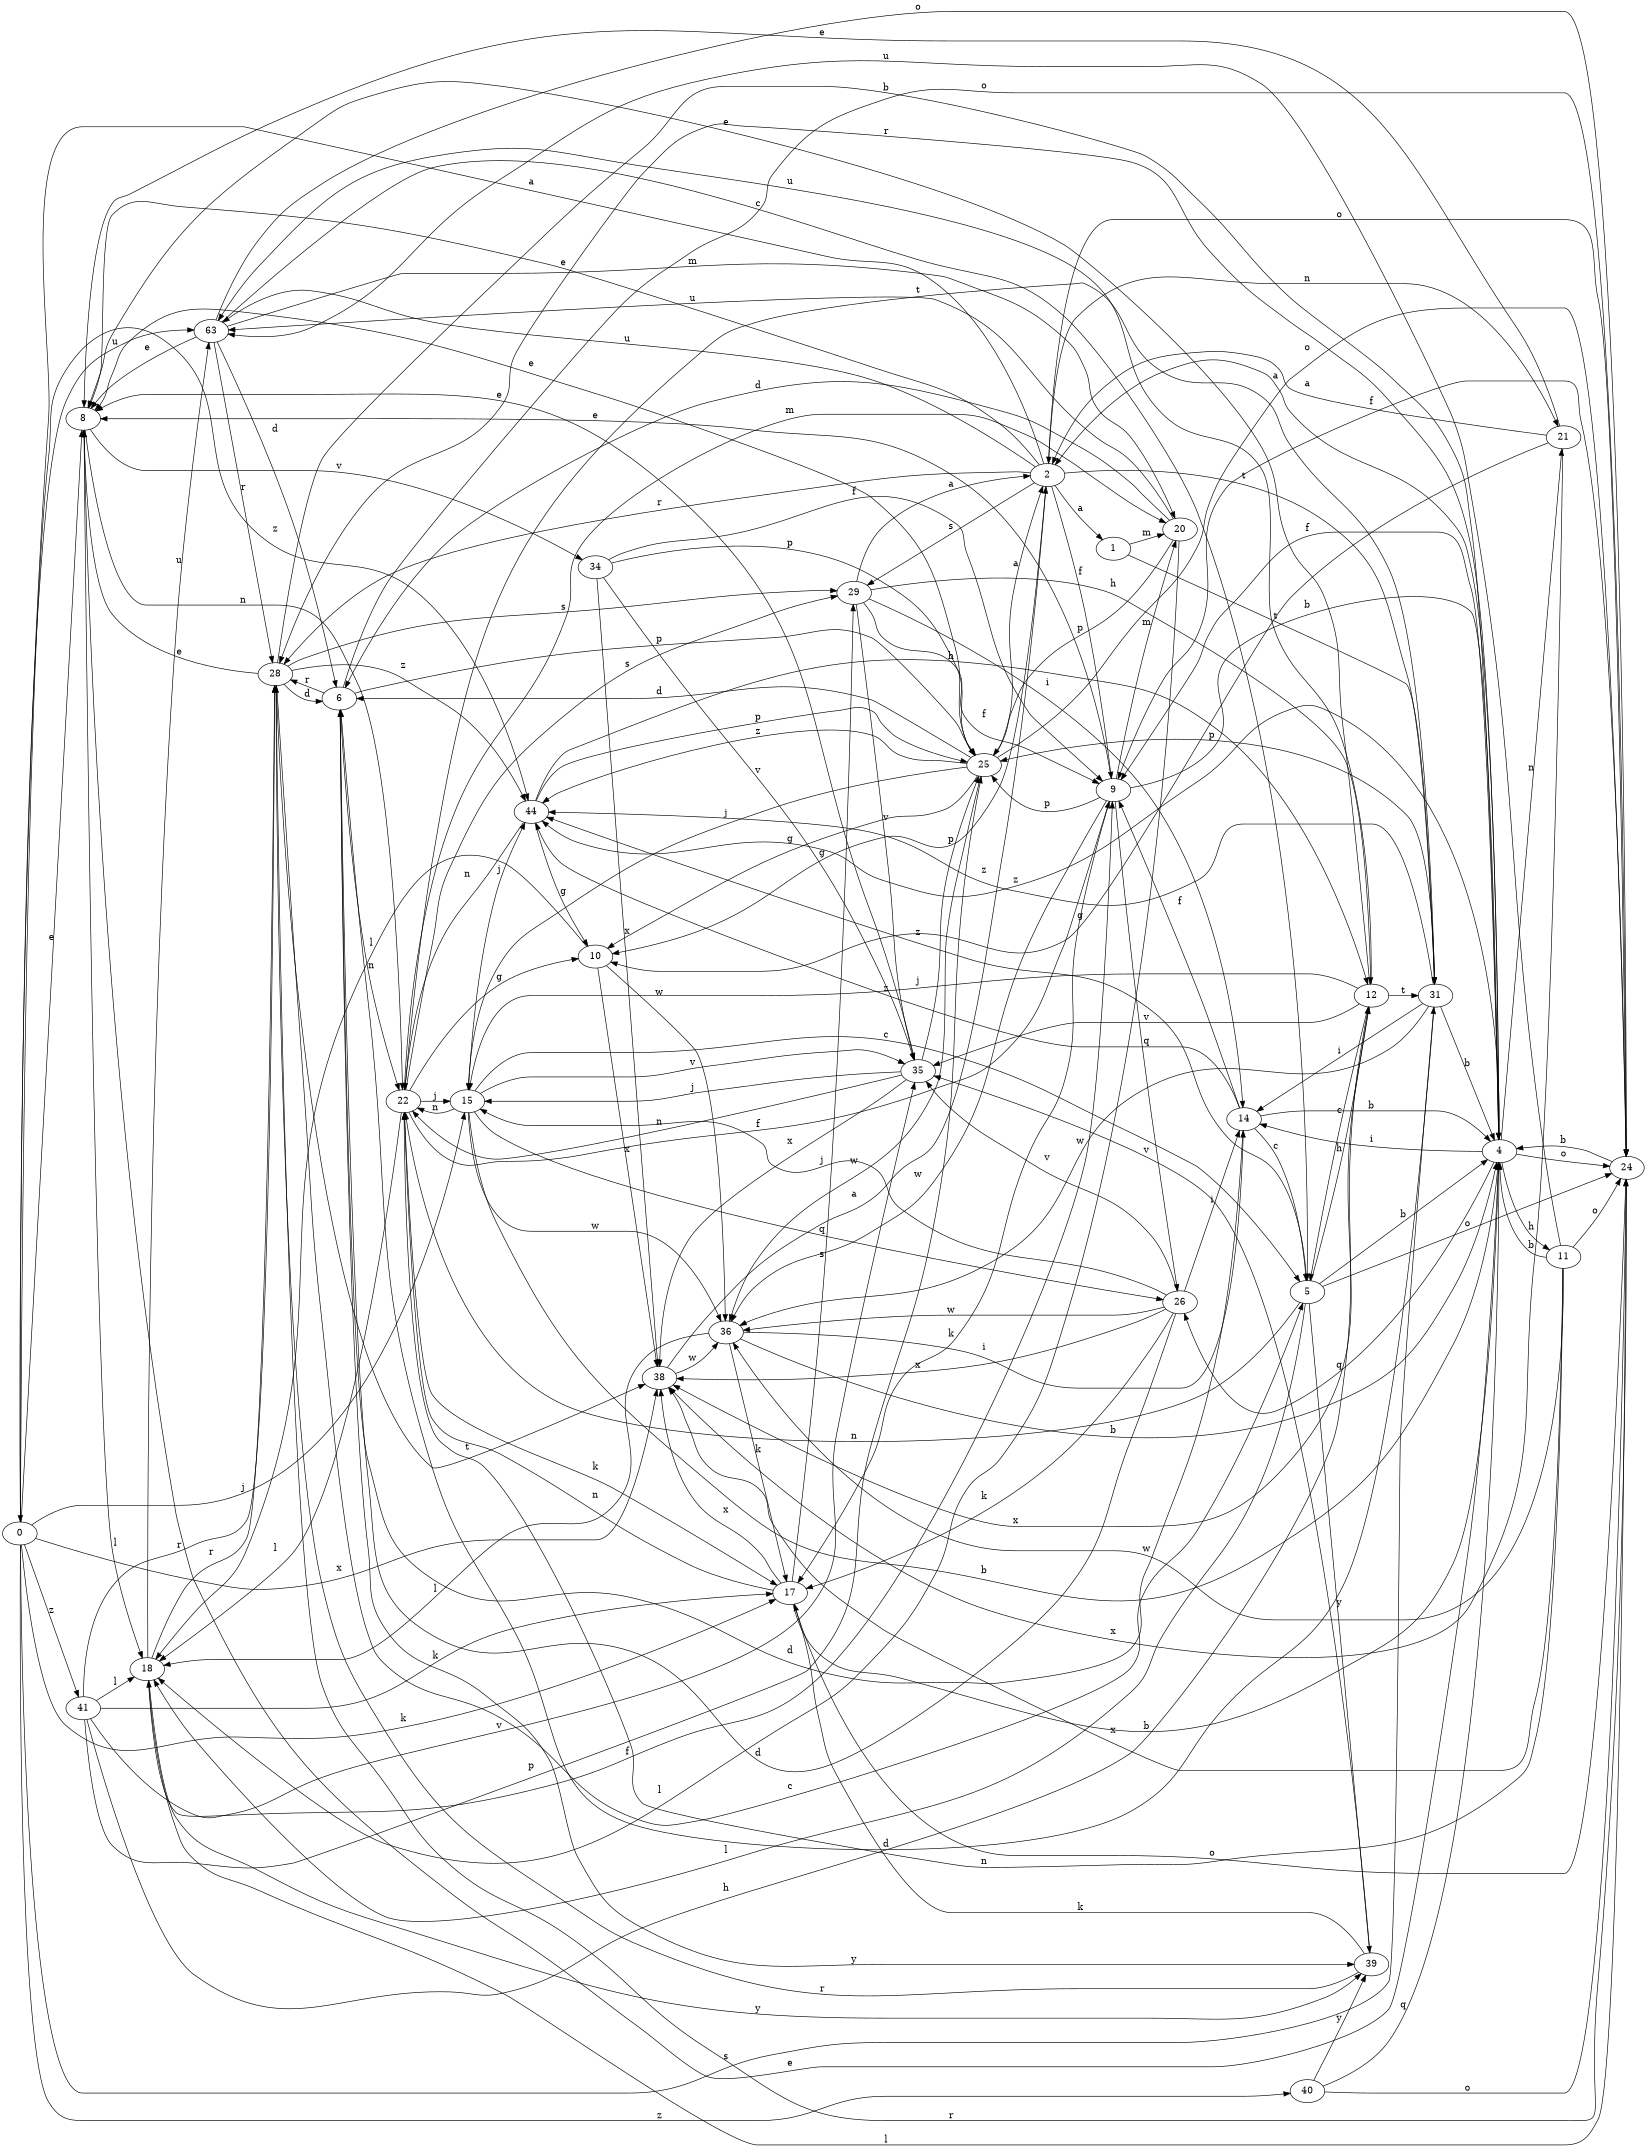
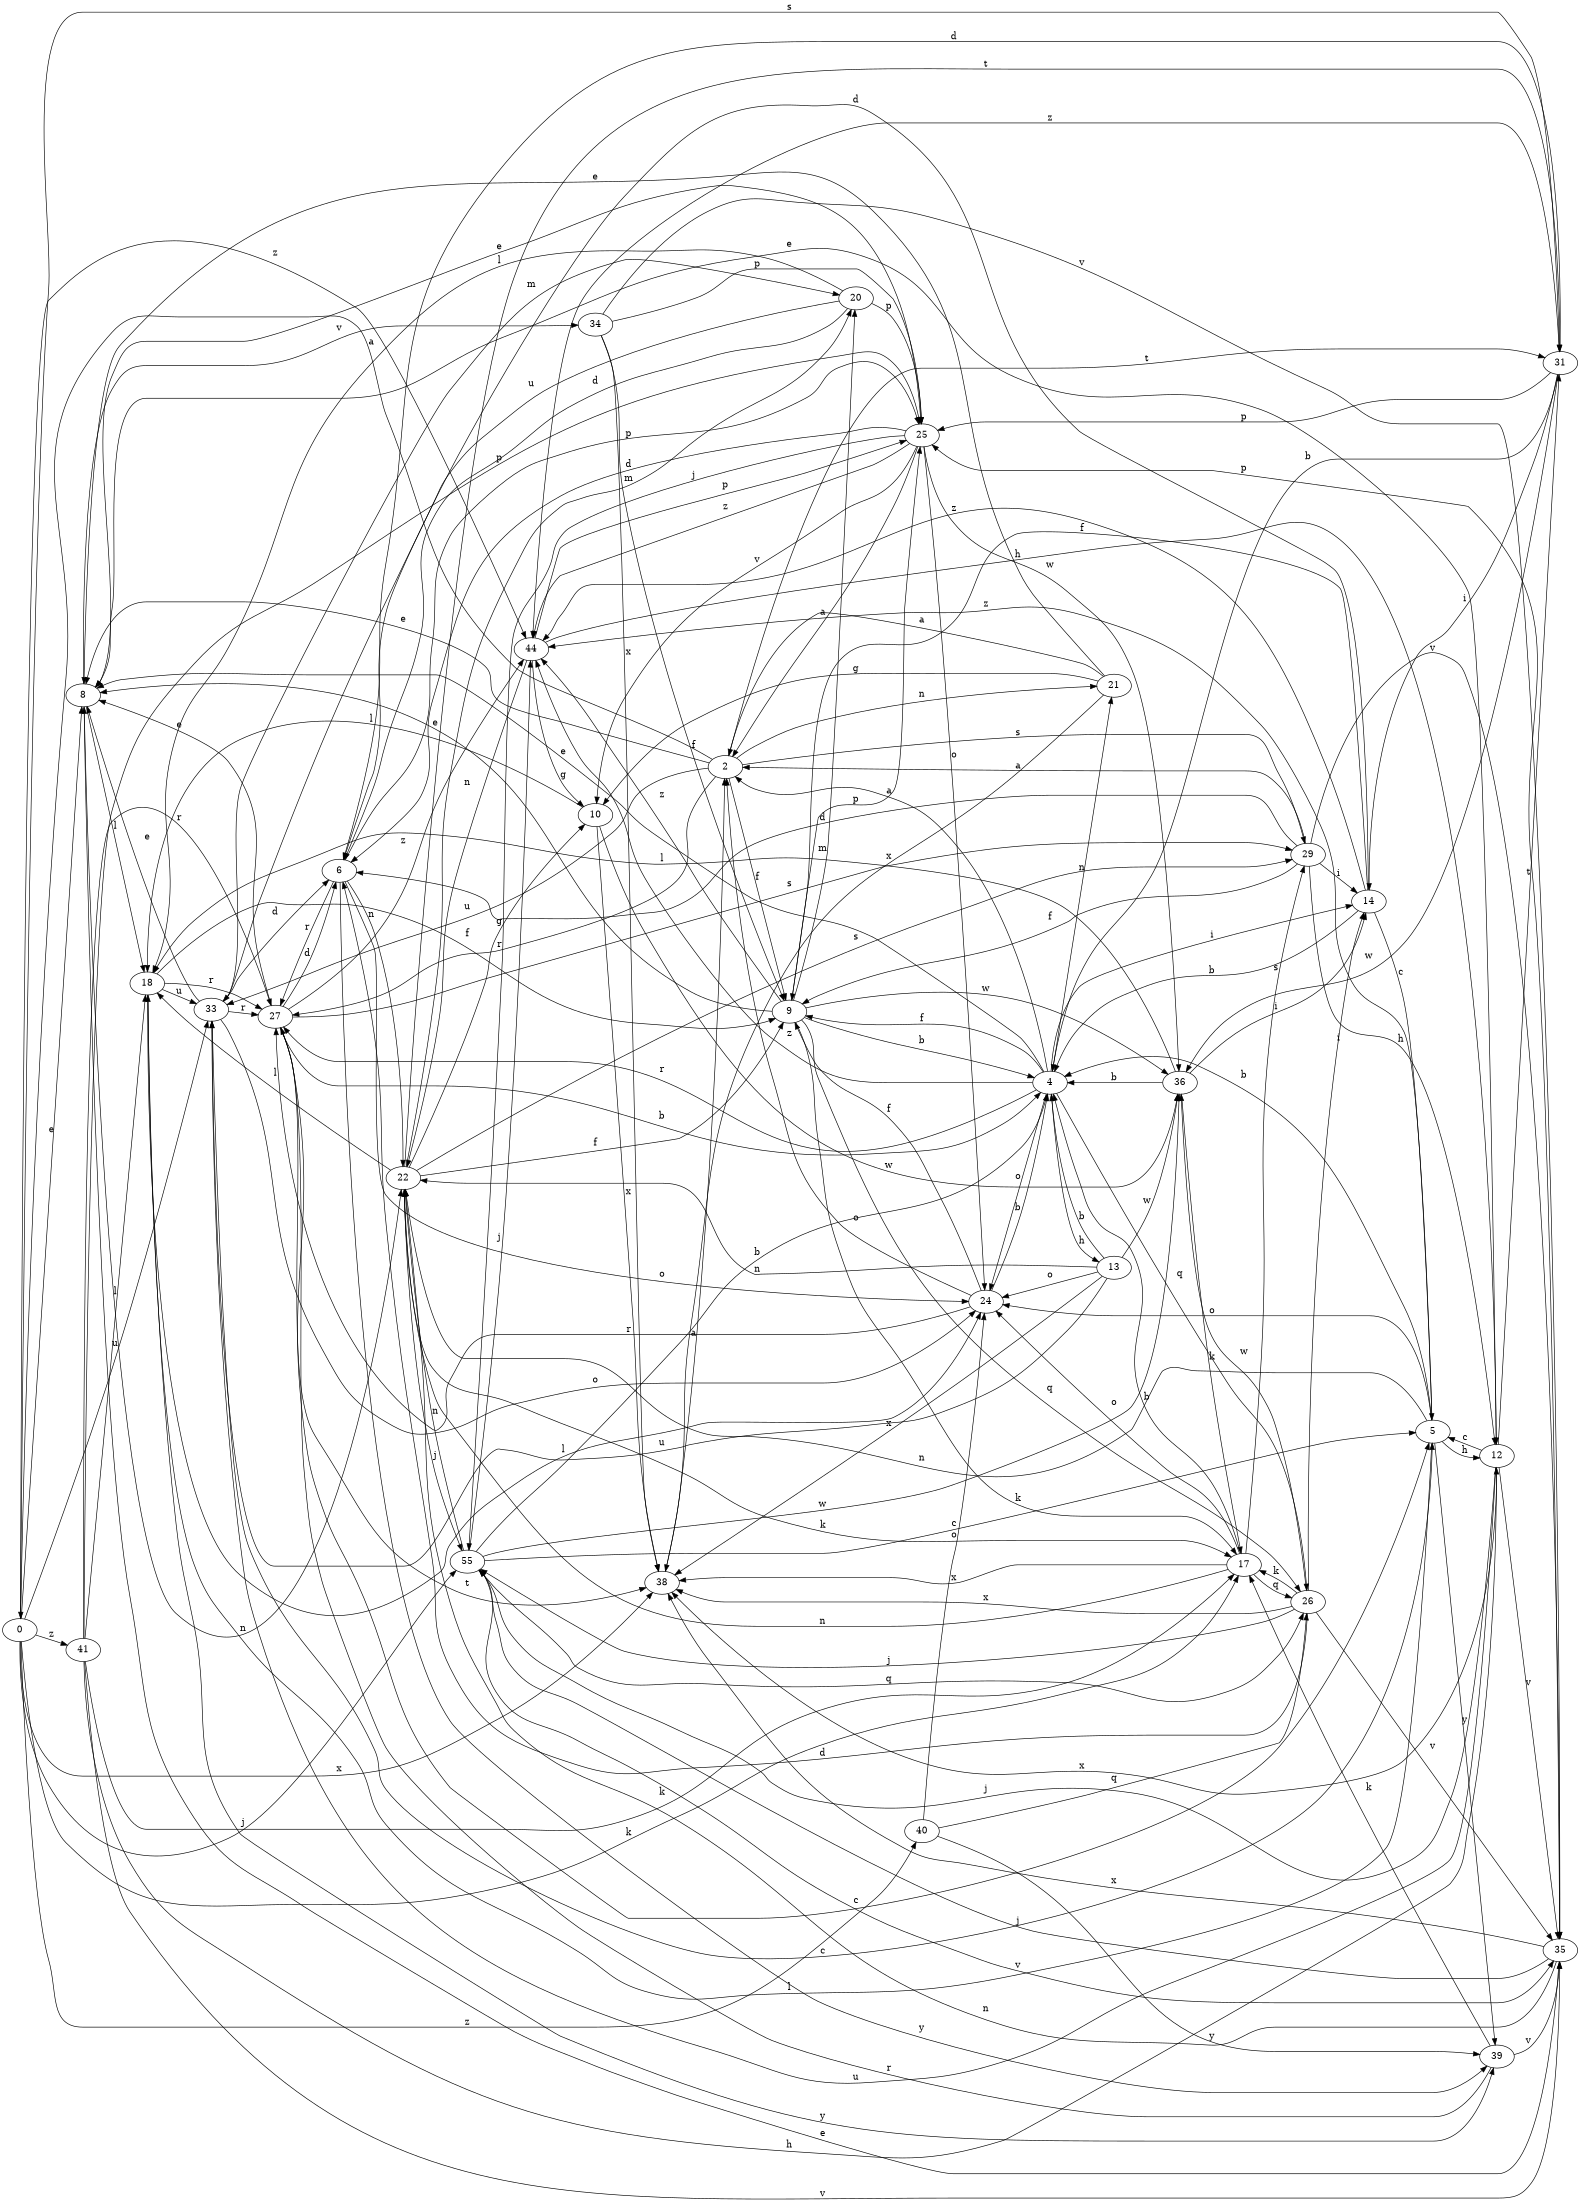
(211, 331) -> (211, 1010)
(1113, 549) -> none
(275, 674) -> (275, 1017)
none -> (822, 824)
none -> (666, 831)
(790, 839) -> (757, 560)
(943, 847) -> none
(467, 1101) -> (467, 1562)
(1564, 1257) -> (1114, 1268)
(697, 1364) -> none
none -> (1268, 1587)
(1477, 1652) -> (1171, 1772)
(1246, 2145) -> (363, 1612)
